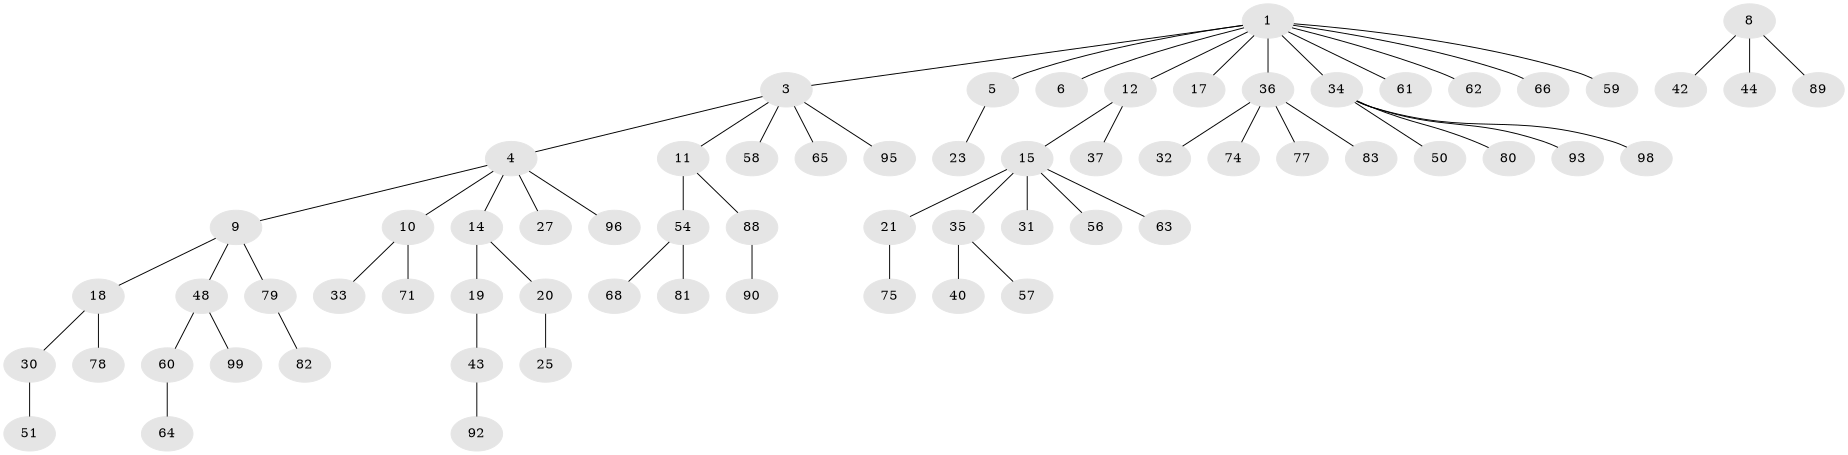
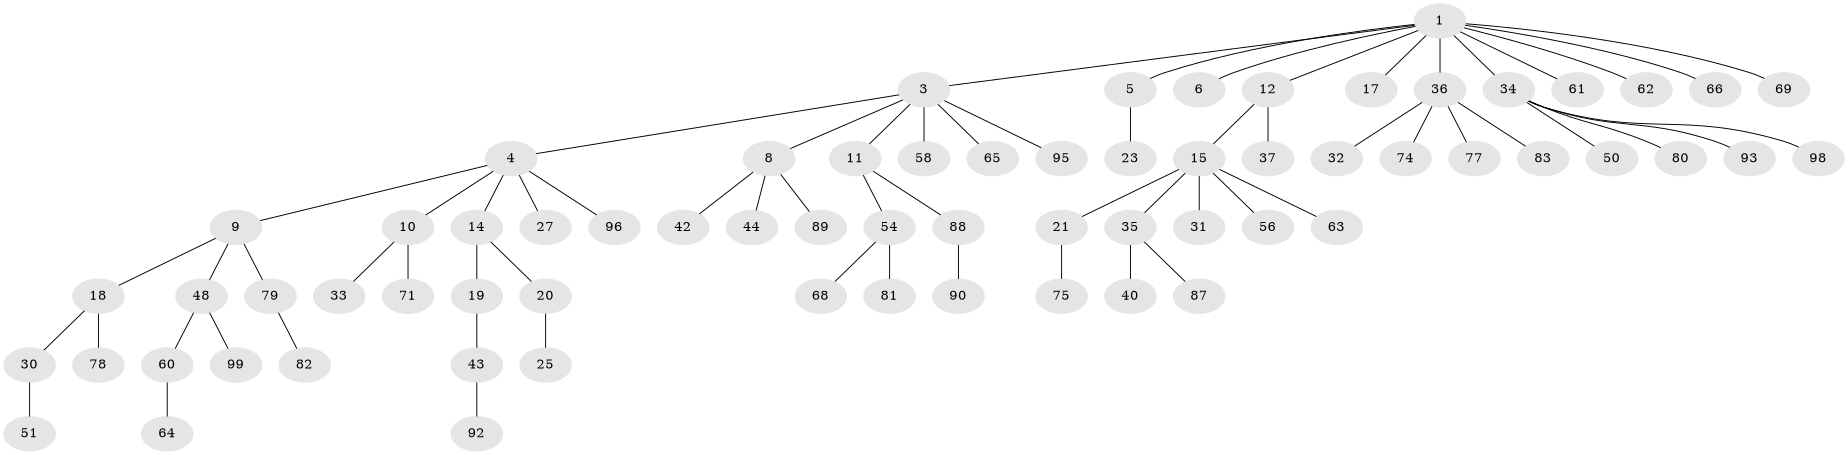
(1612, 90) -> (1784, 90)
none -> (847, 124)
(1027, 296) -> (1199, 296)
